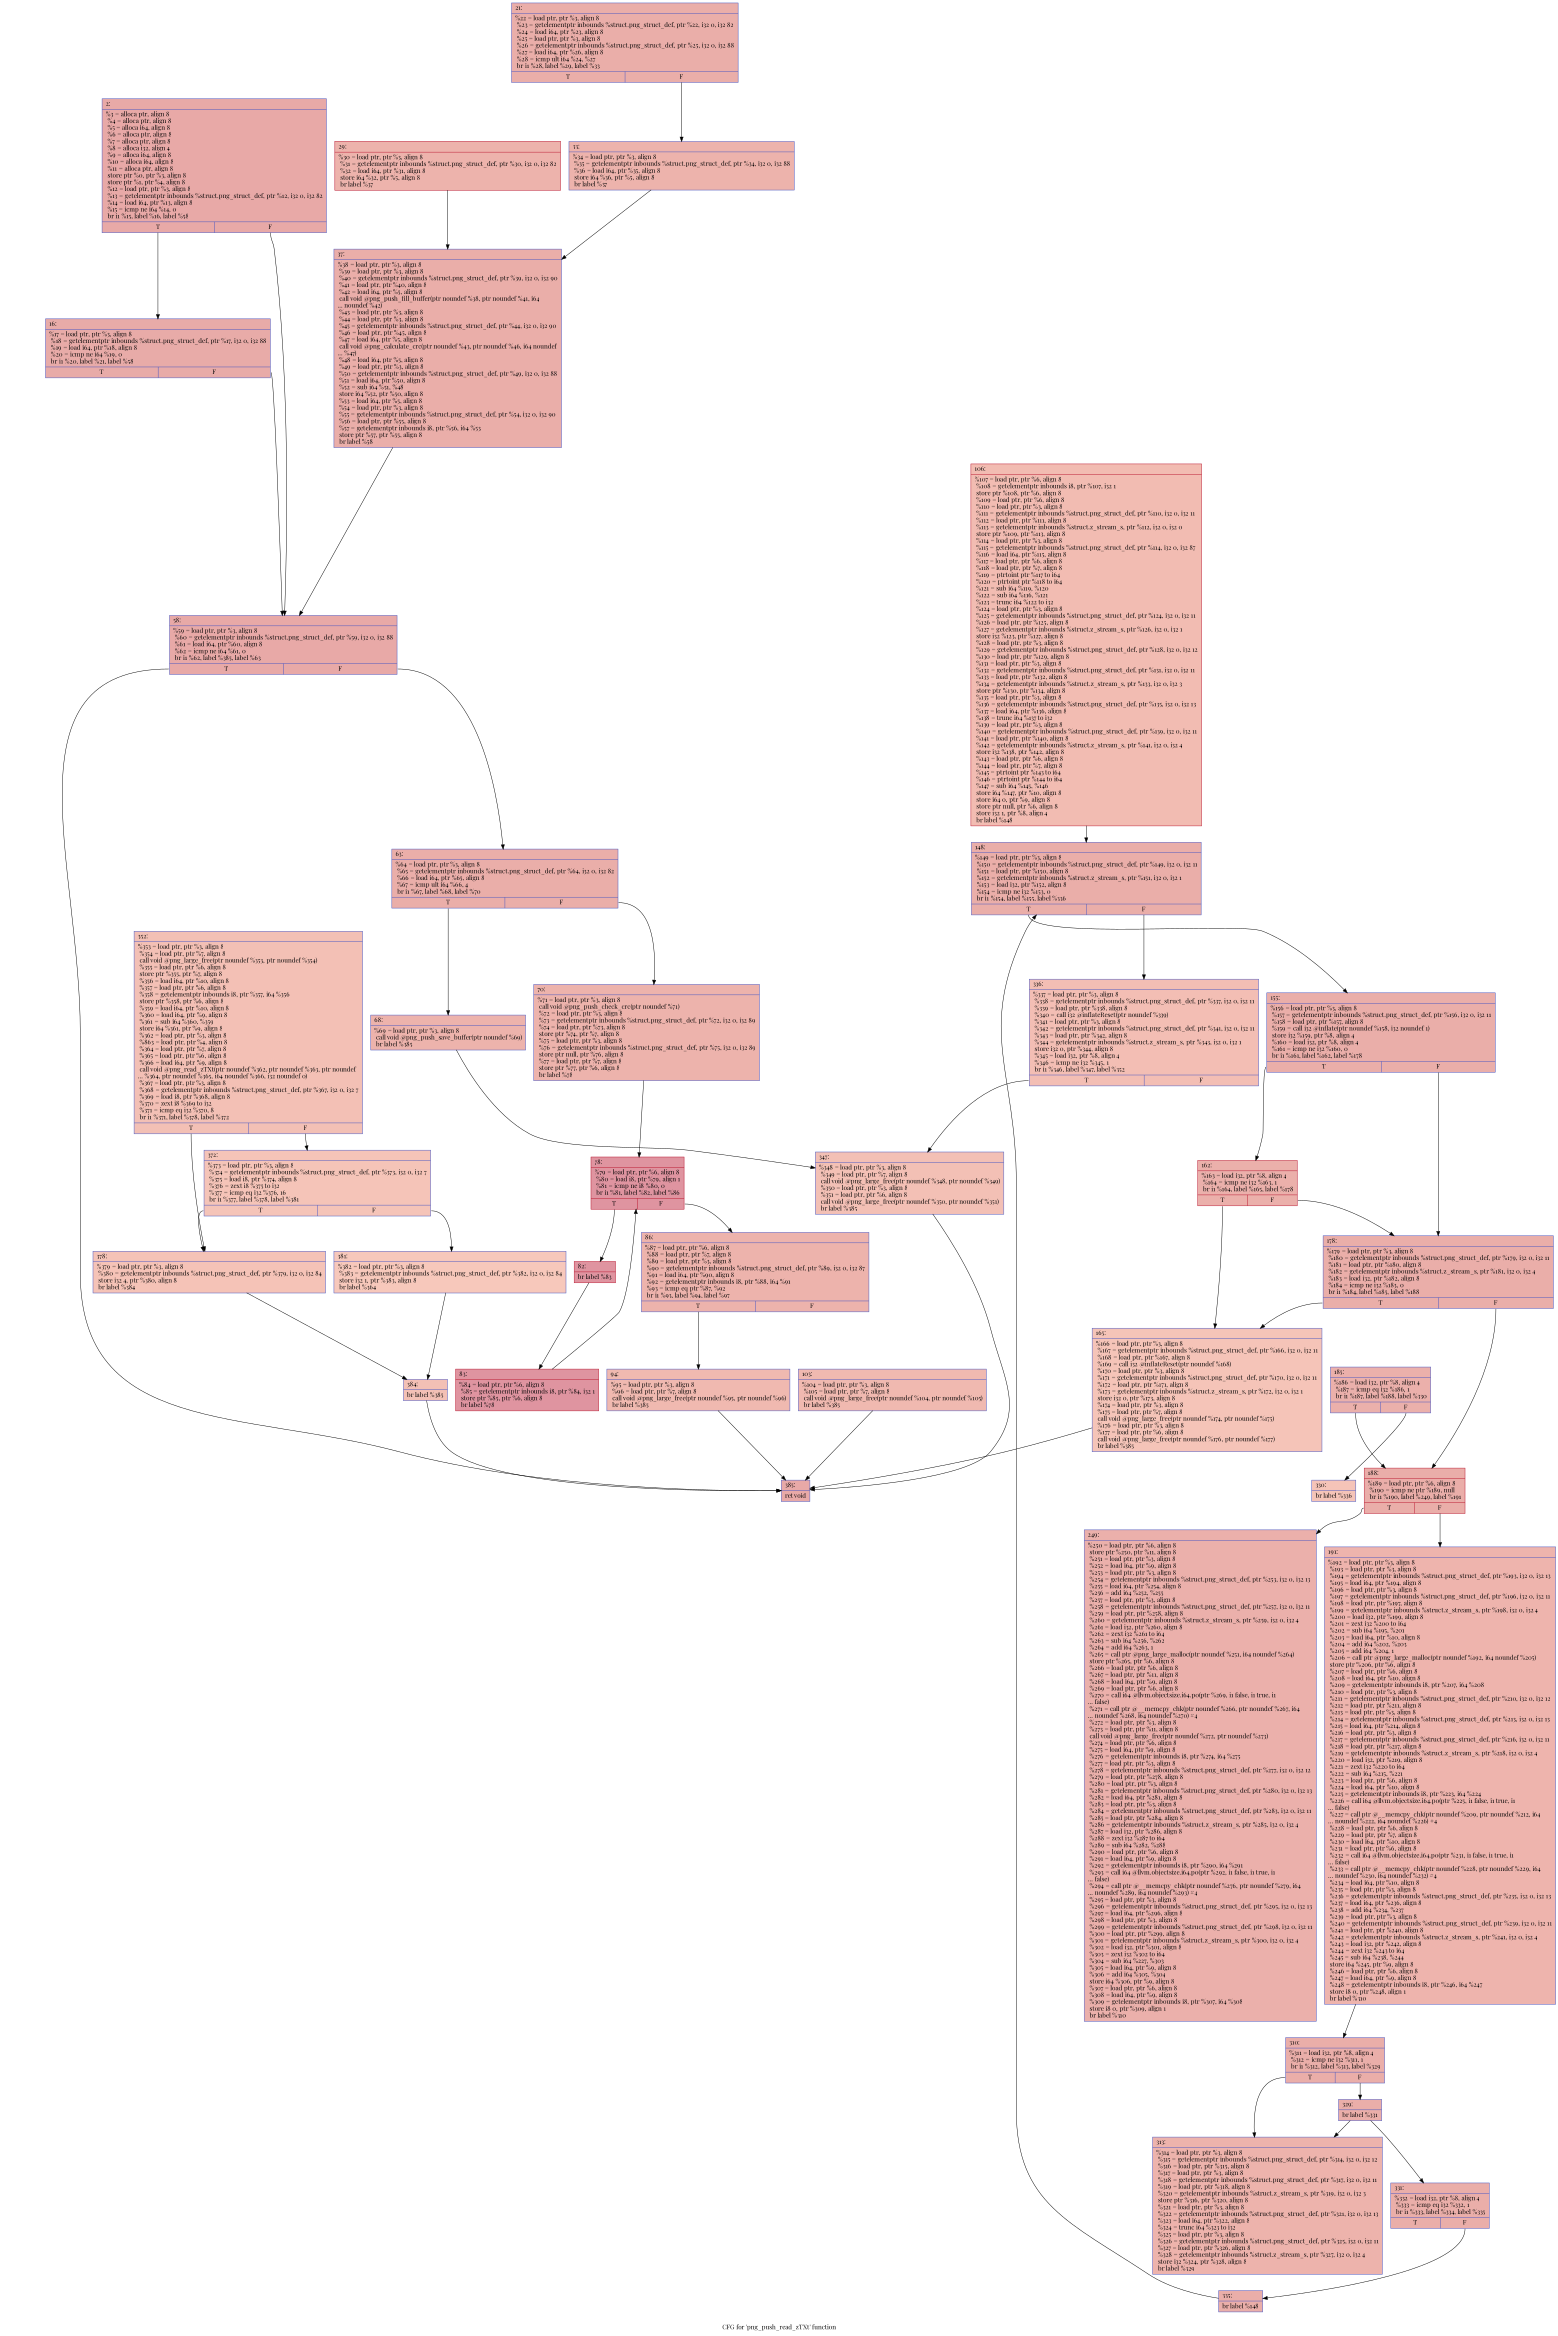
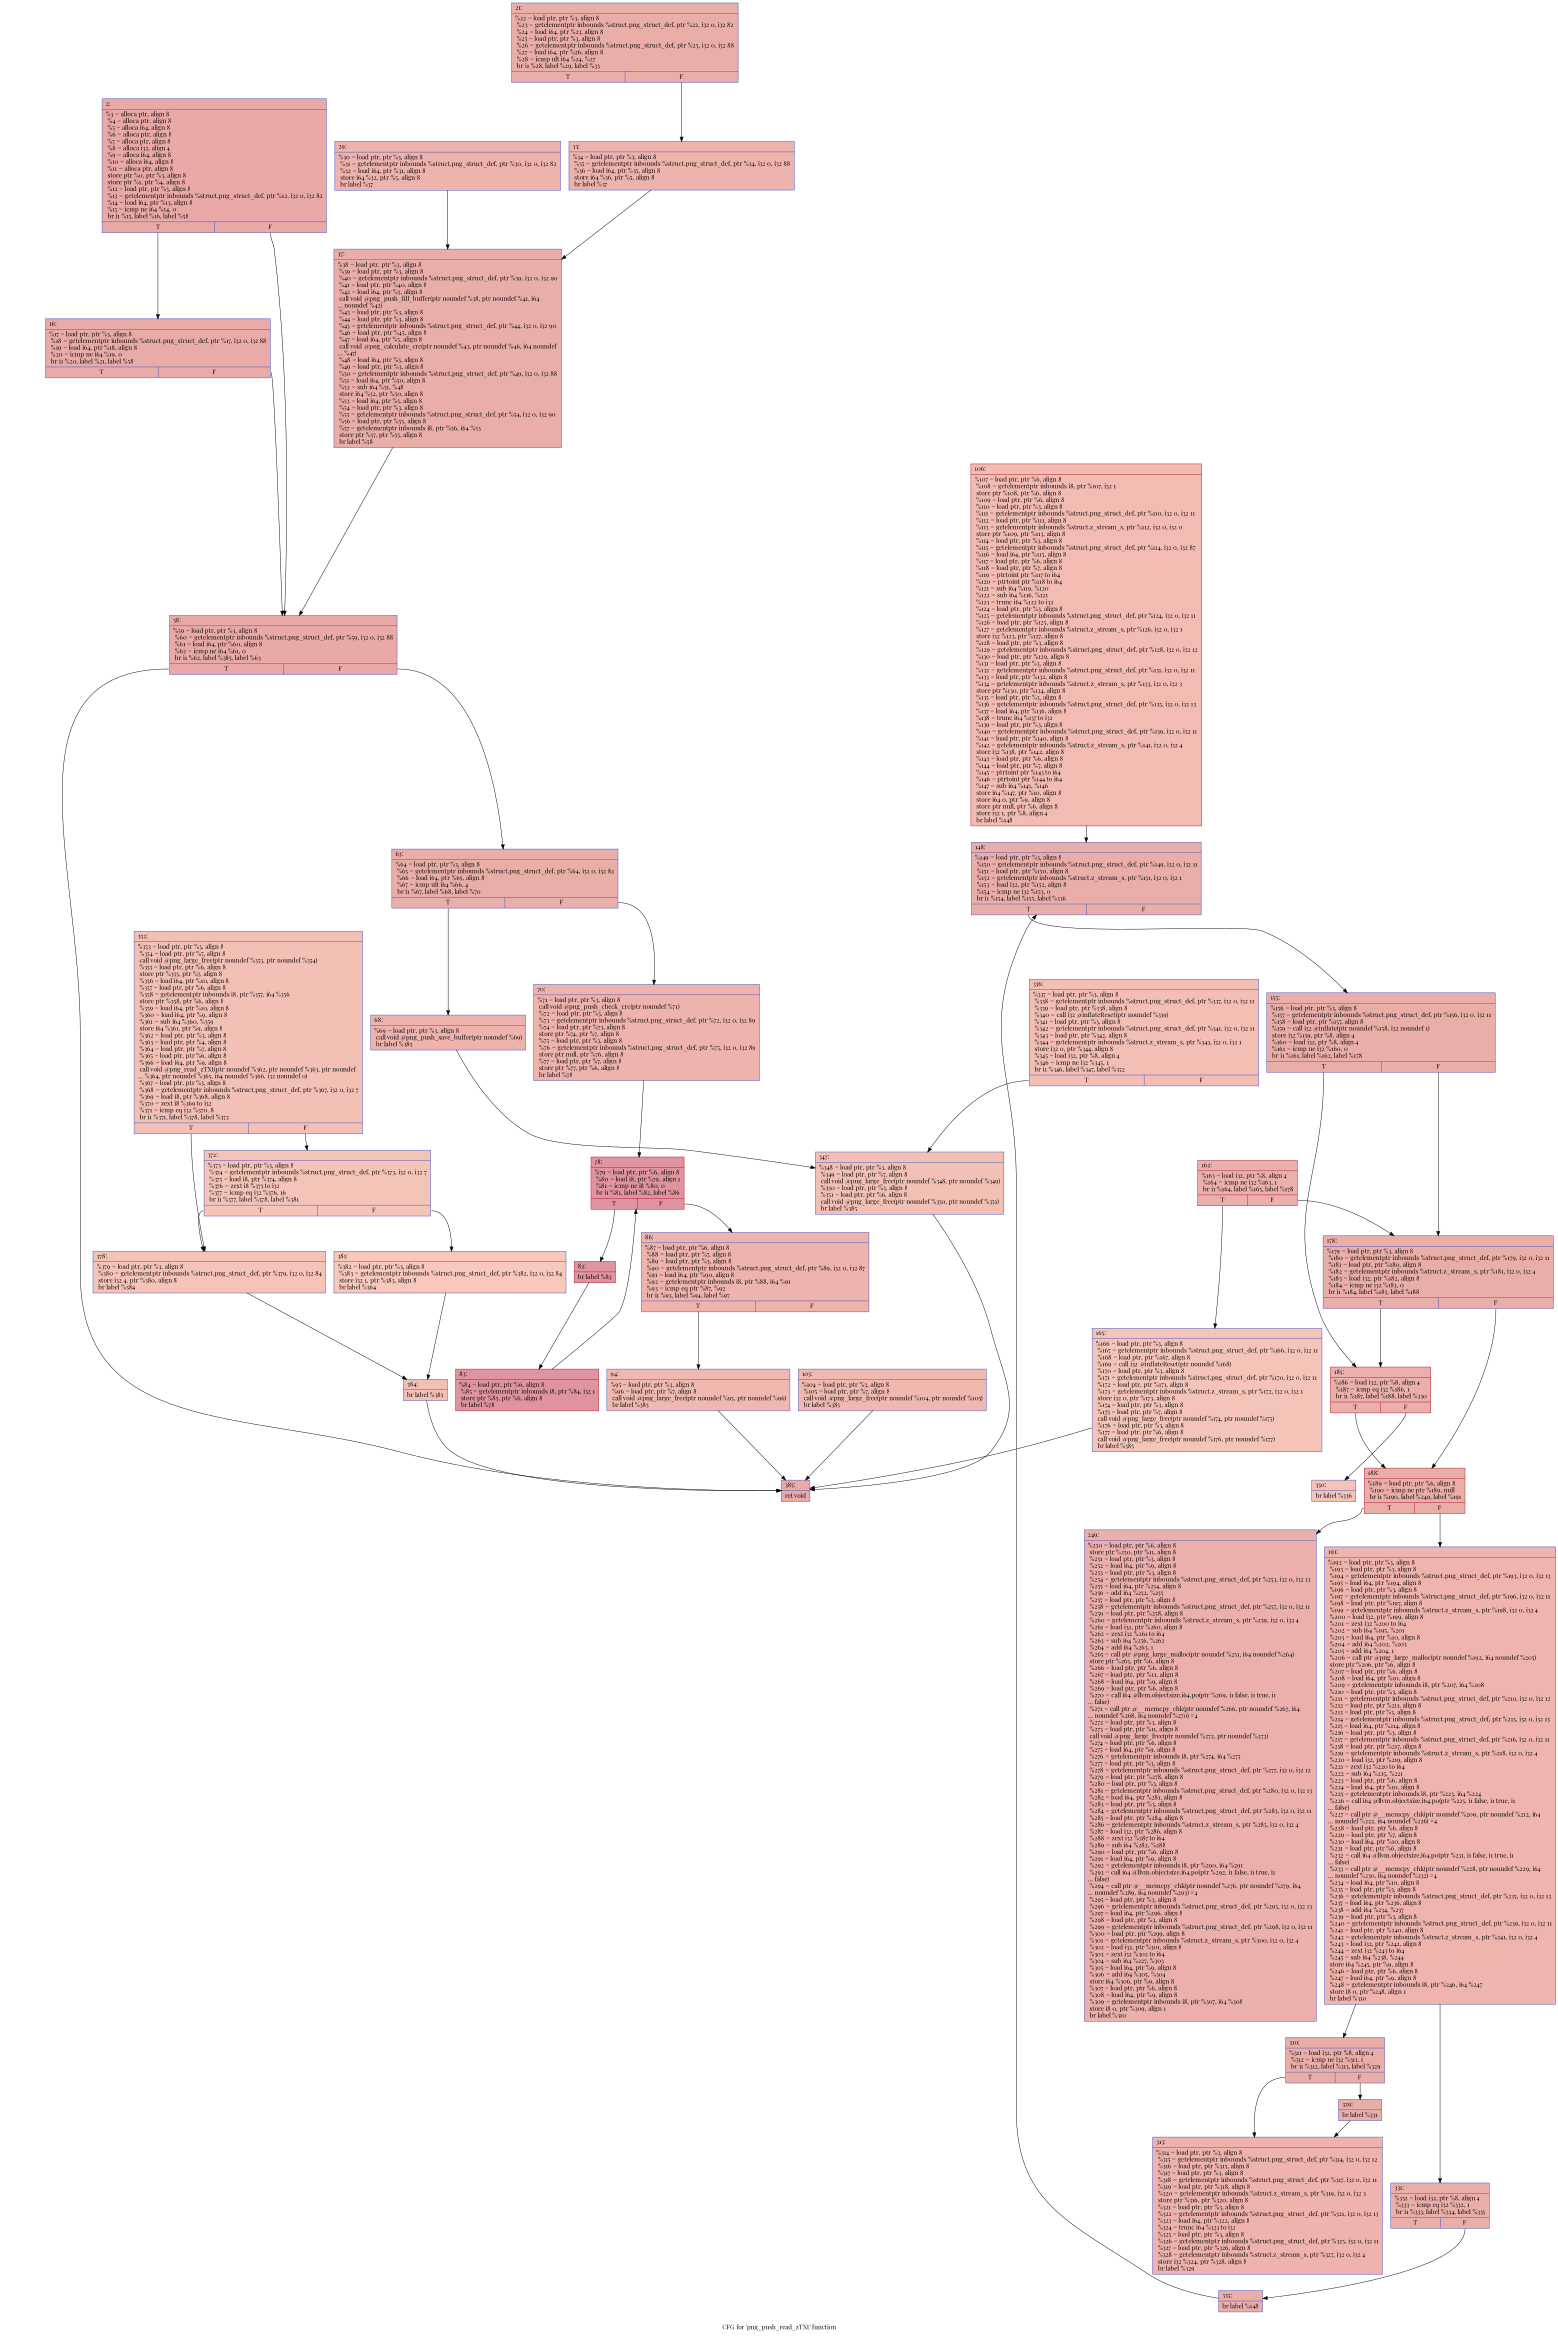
(448, 166) -> (448, 166)
(1144, 945) -> none
(183, 1042) -> (182, 1042)
(1263, 1112) -> (1305, 1224)
(1291, 1310) -> (1381, 1336)
(1381, 1390) -> (1381, 1390)
(1397, 2149) -> (1440, 2091)
